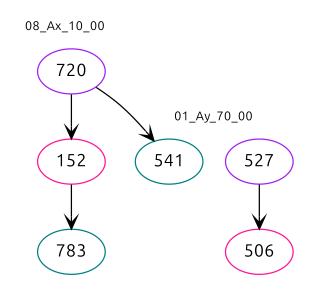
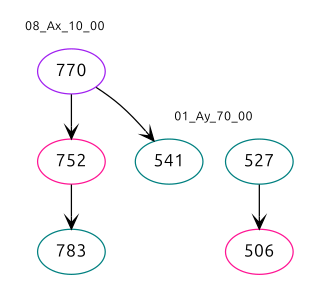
(71, 71) -> (71, 71)
(71, 162) -> (71, 162)
(259, 162) -> (259, 162)
